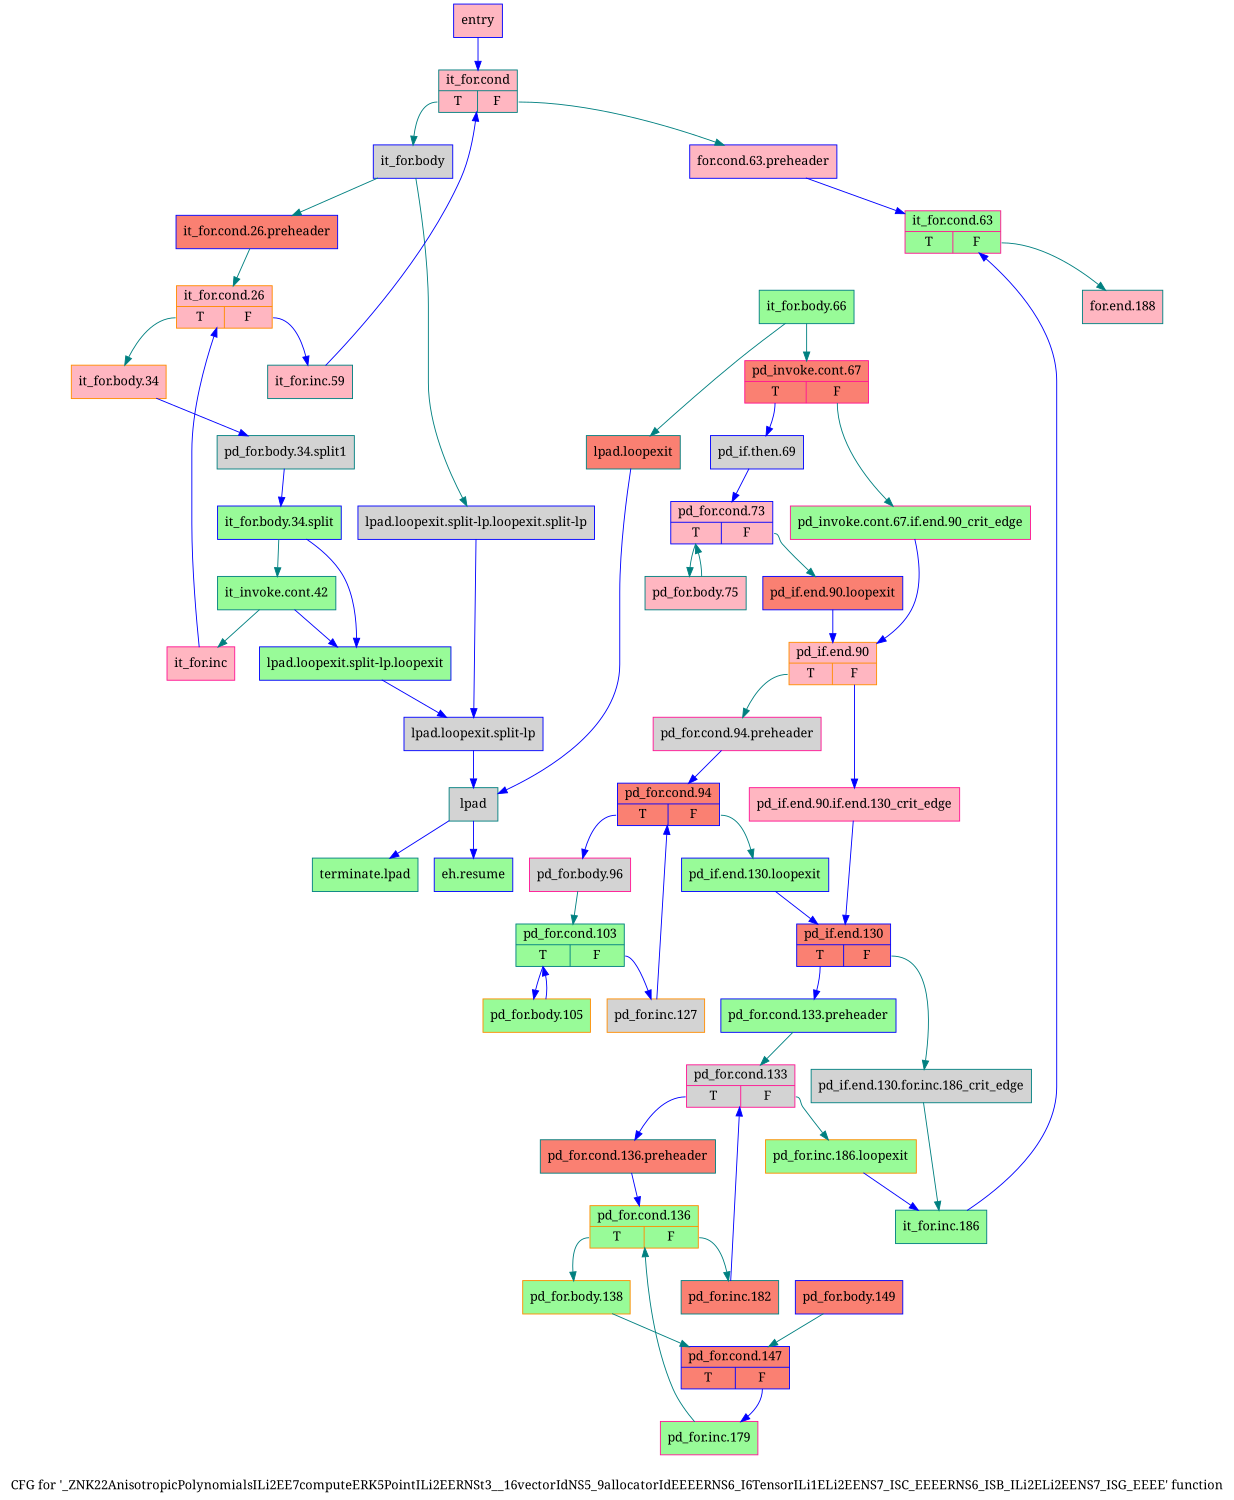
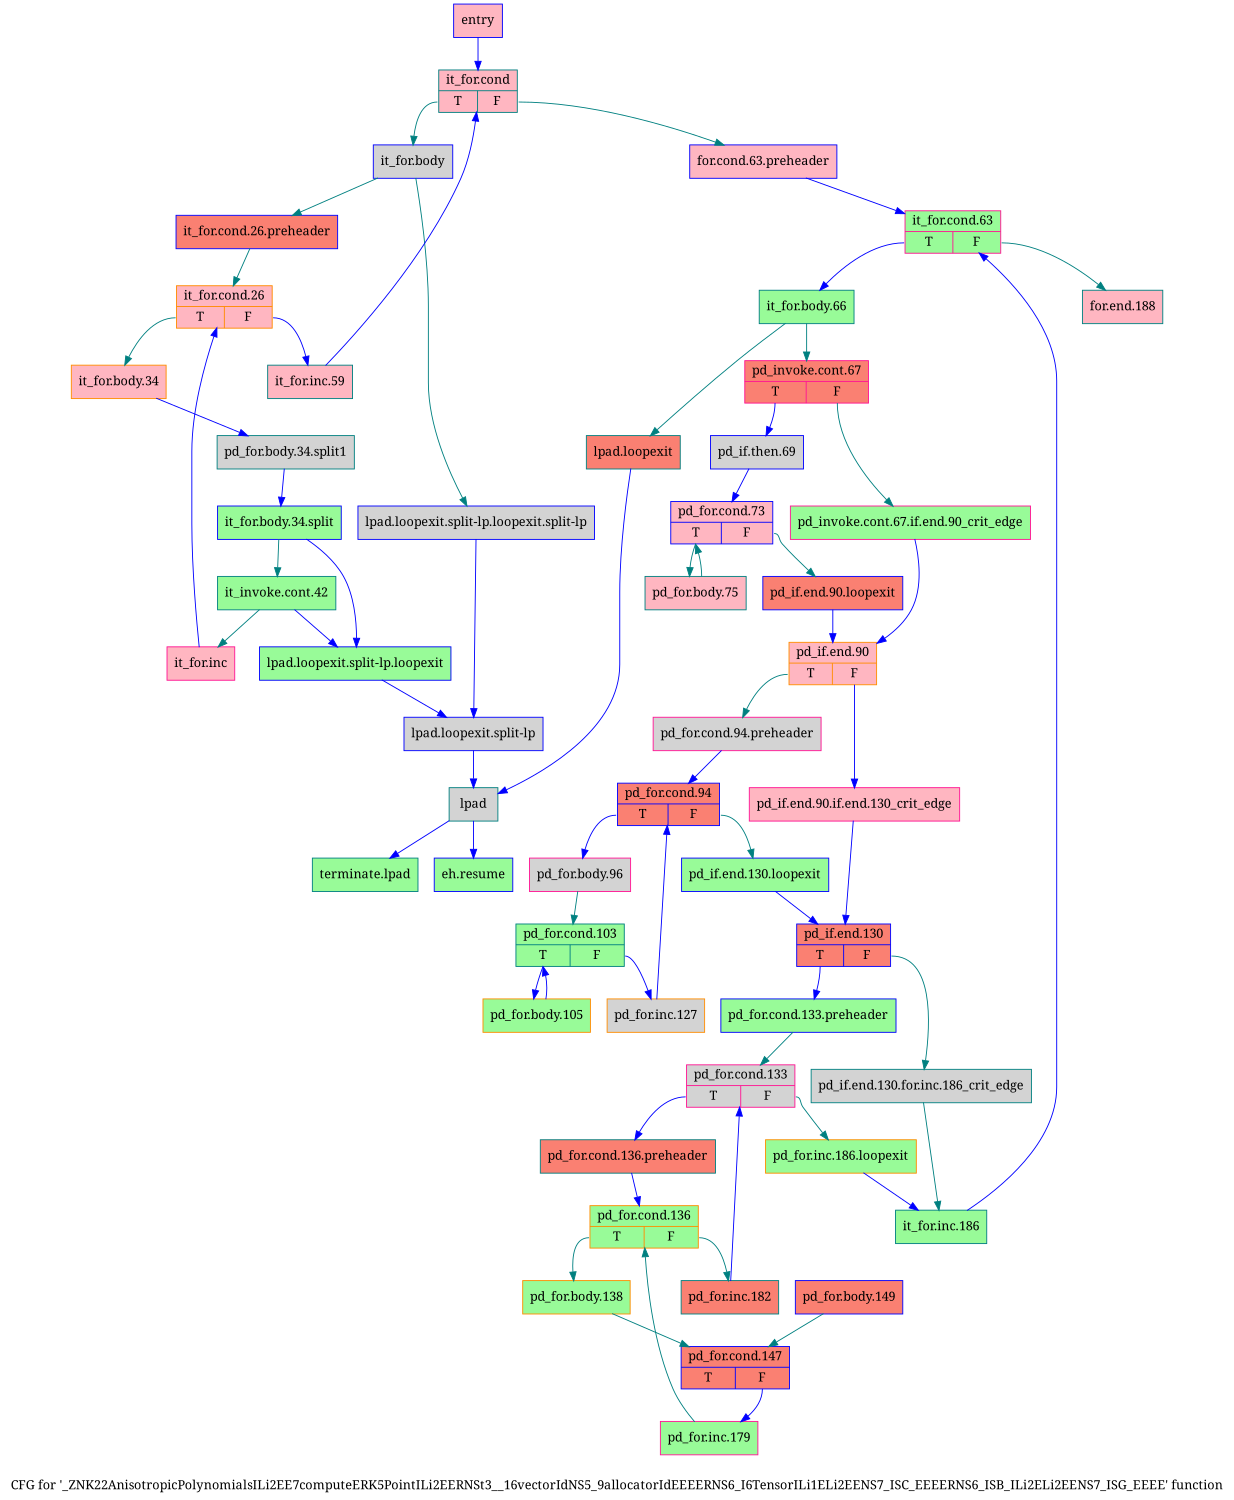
none -> (861, 256)
